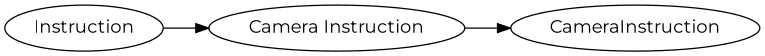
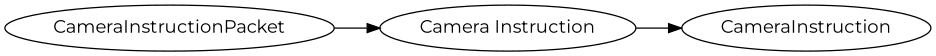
(84, 28) -> (170, 28)
